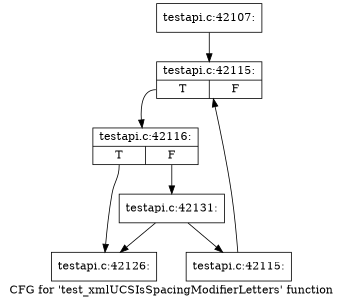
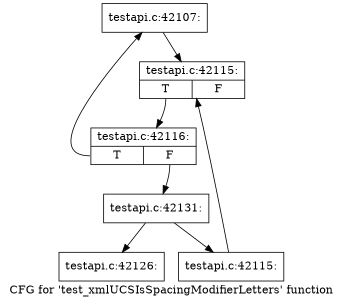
(110, 204) -> (90, 98)
